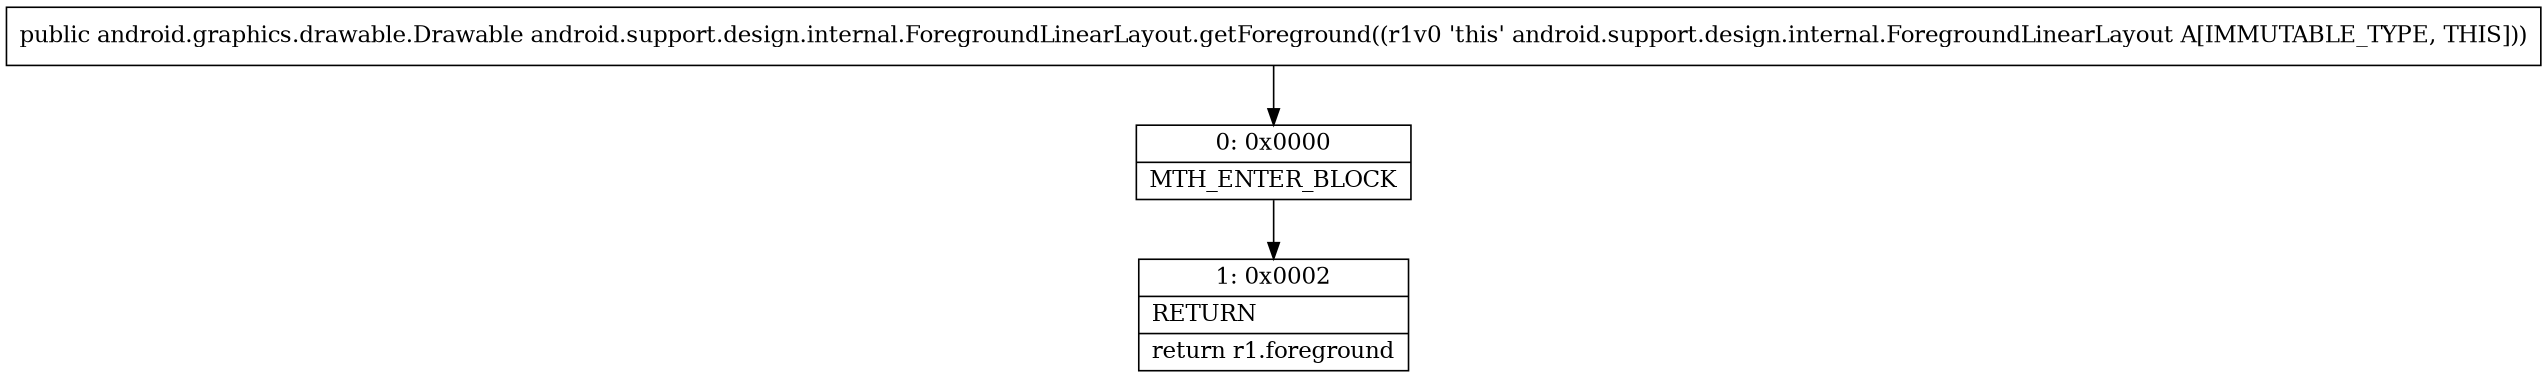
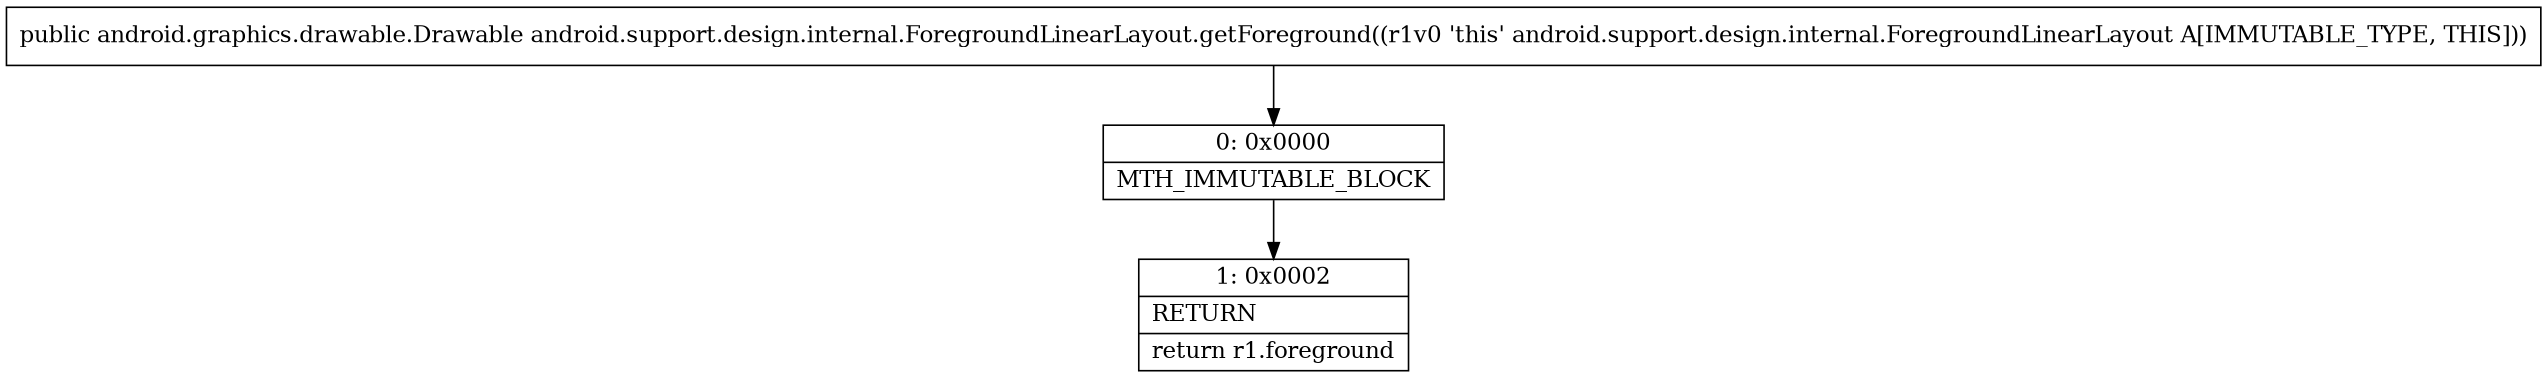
(1274, 180) -> (1274, 180)
